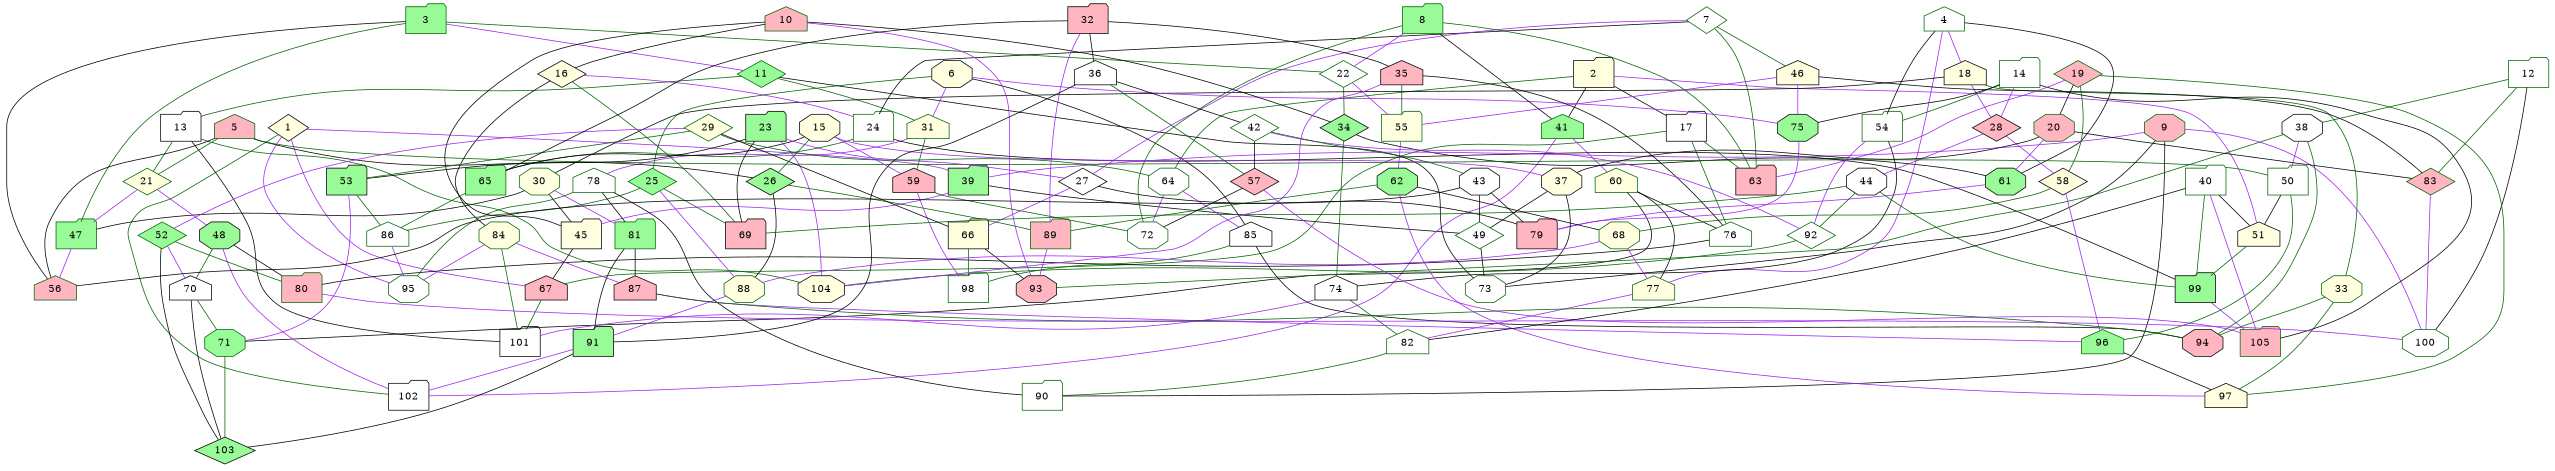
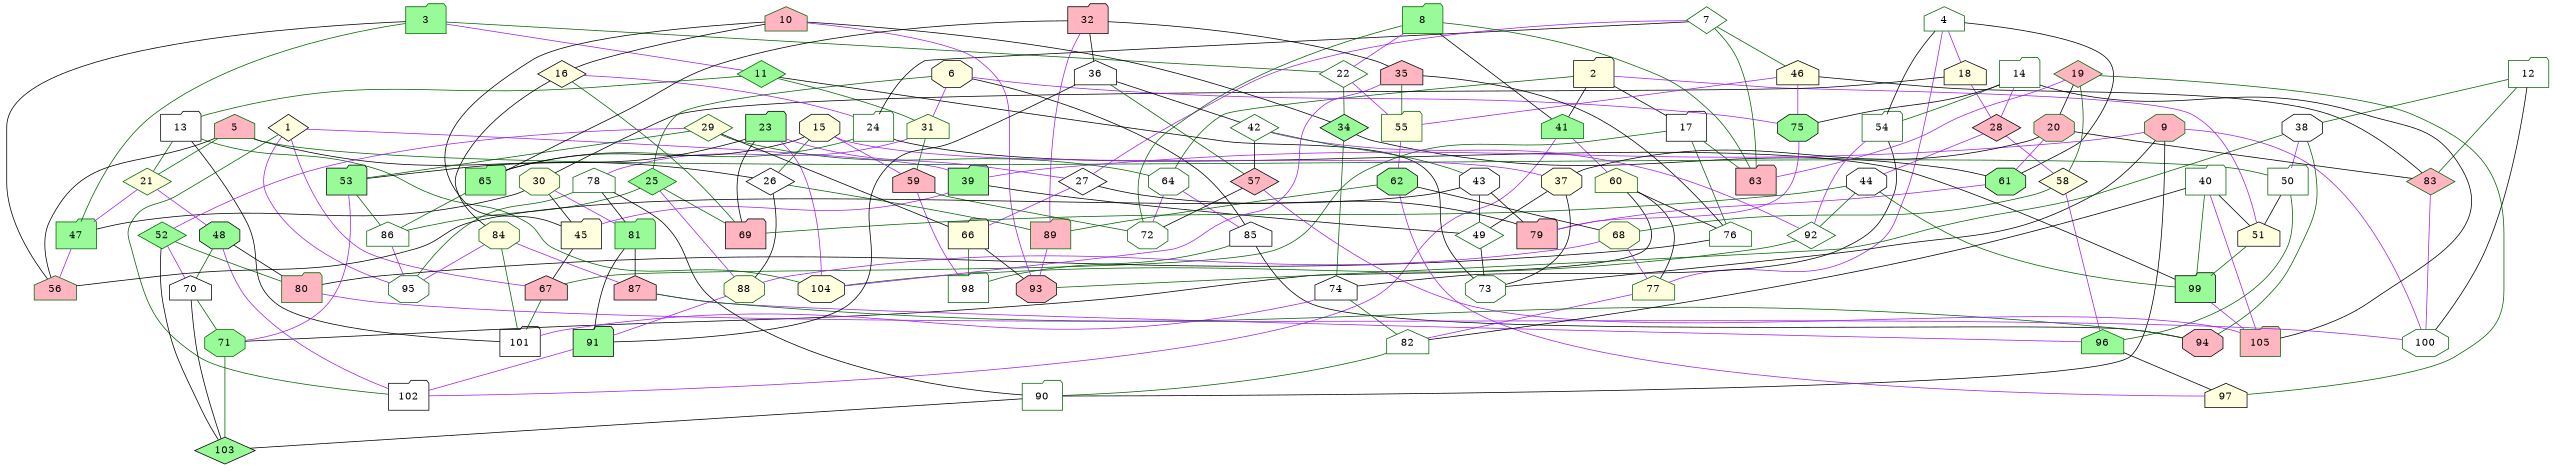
(770, 182) -> (770, 182)
(2342, 289) -> none
(415, 416) -> (636, 424)
